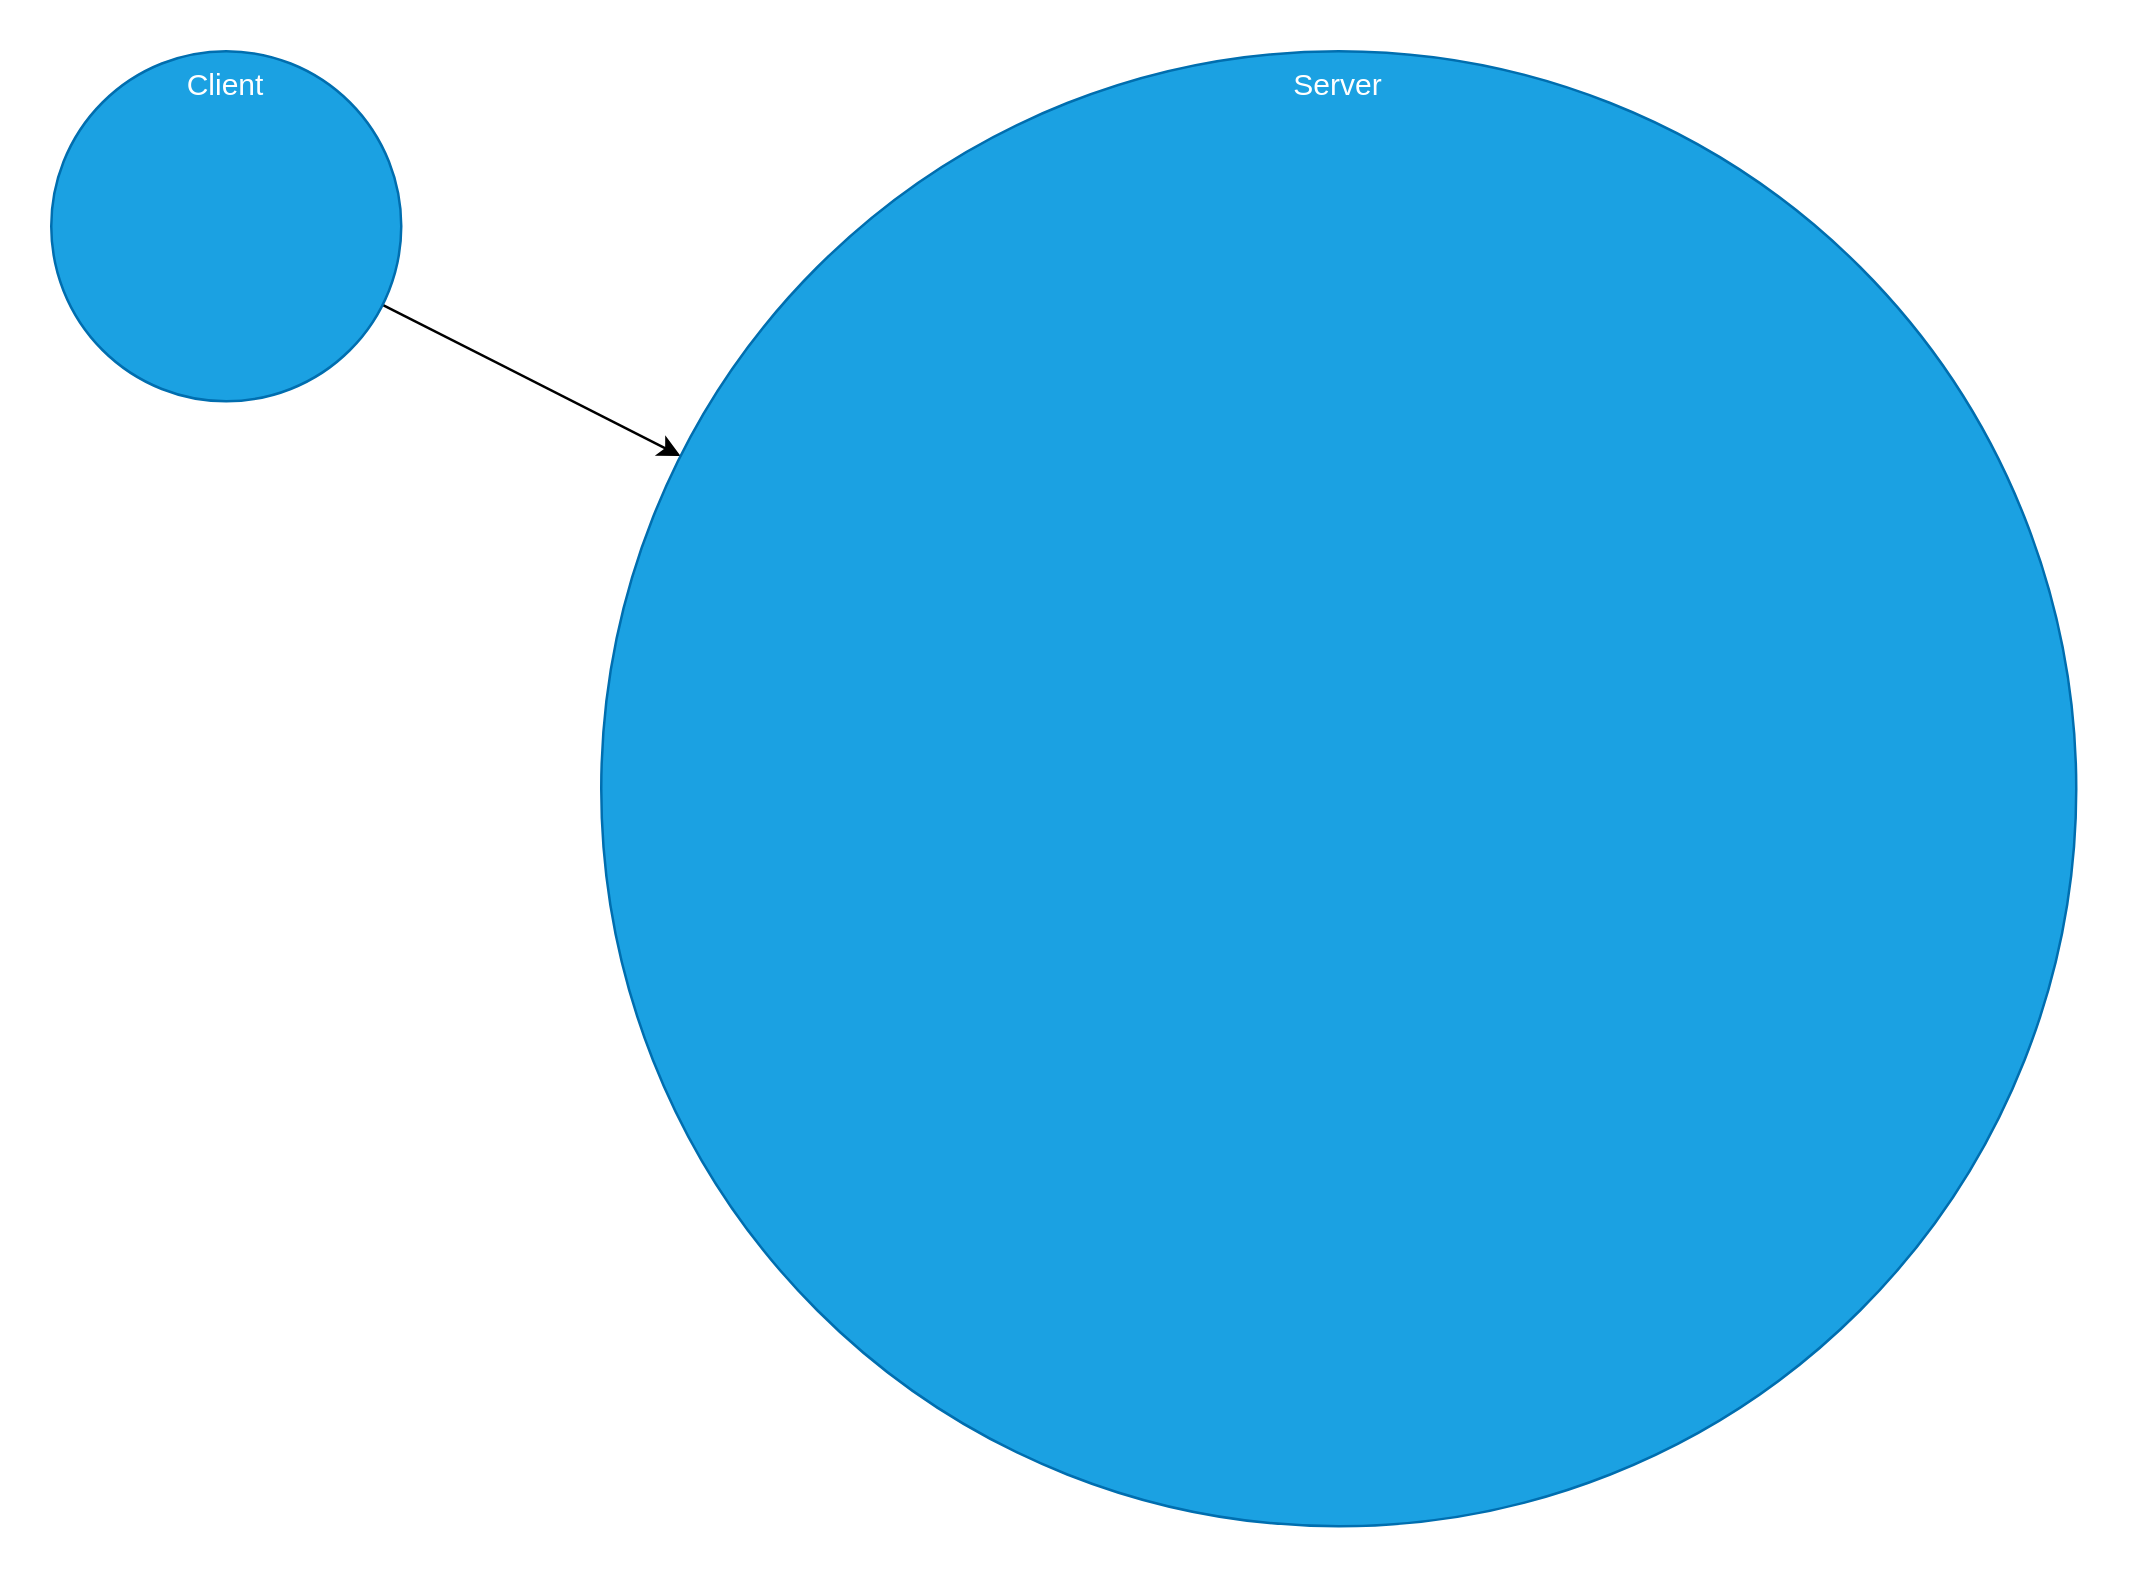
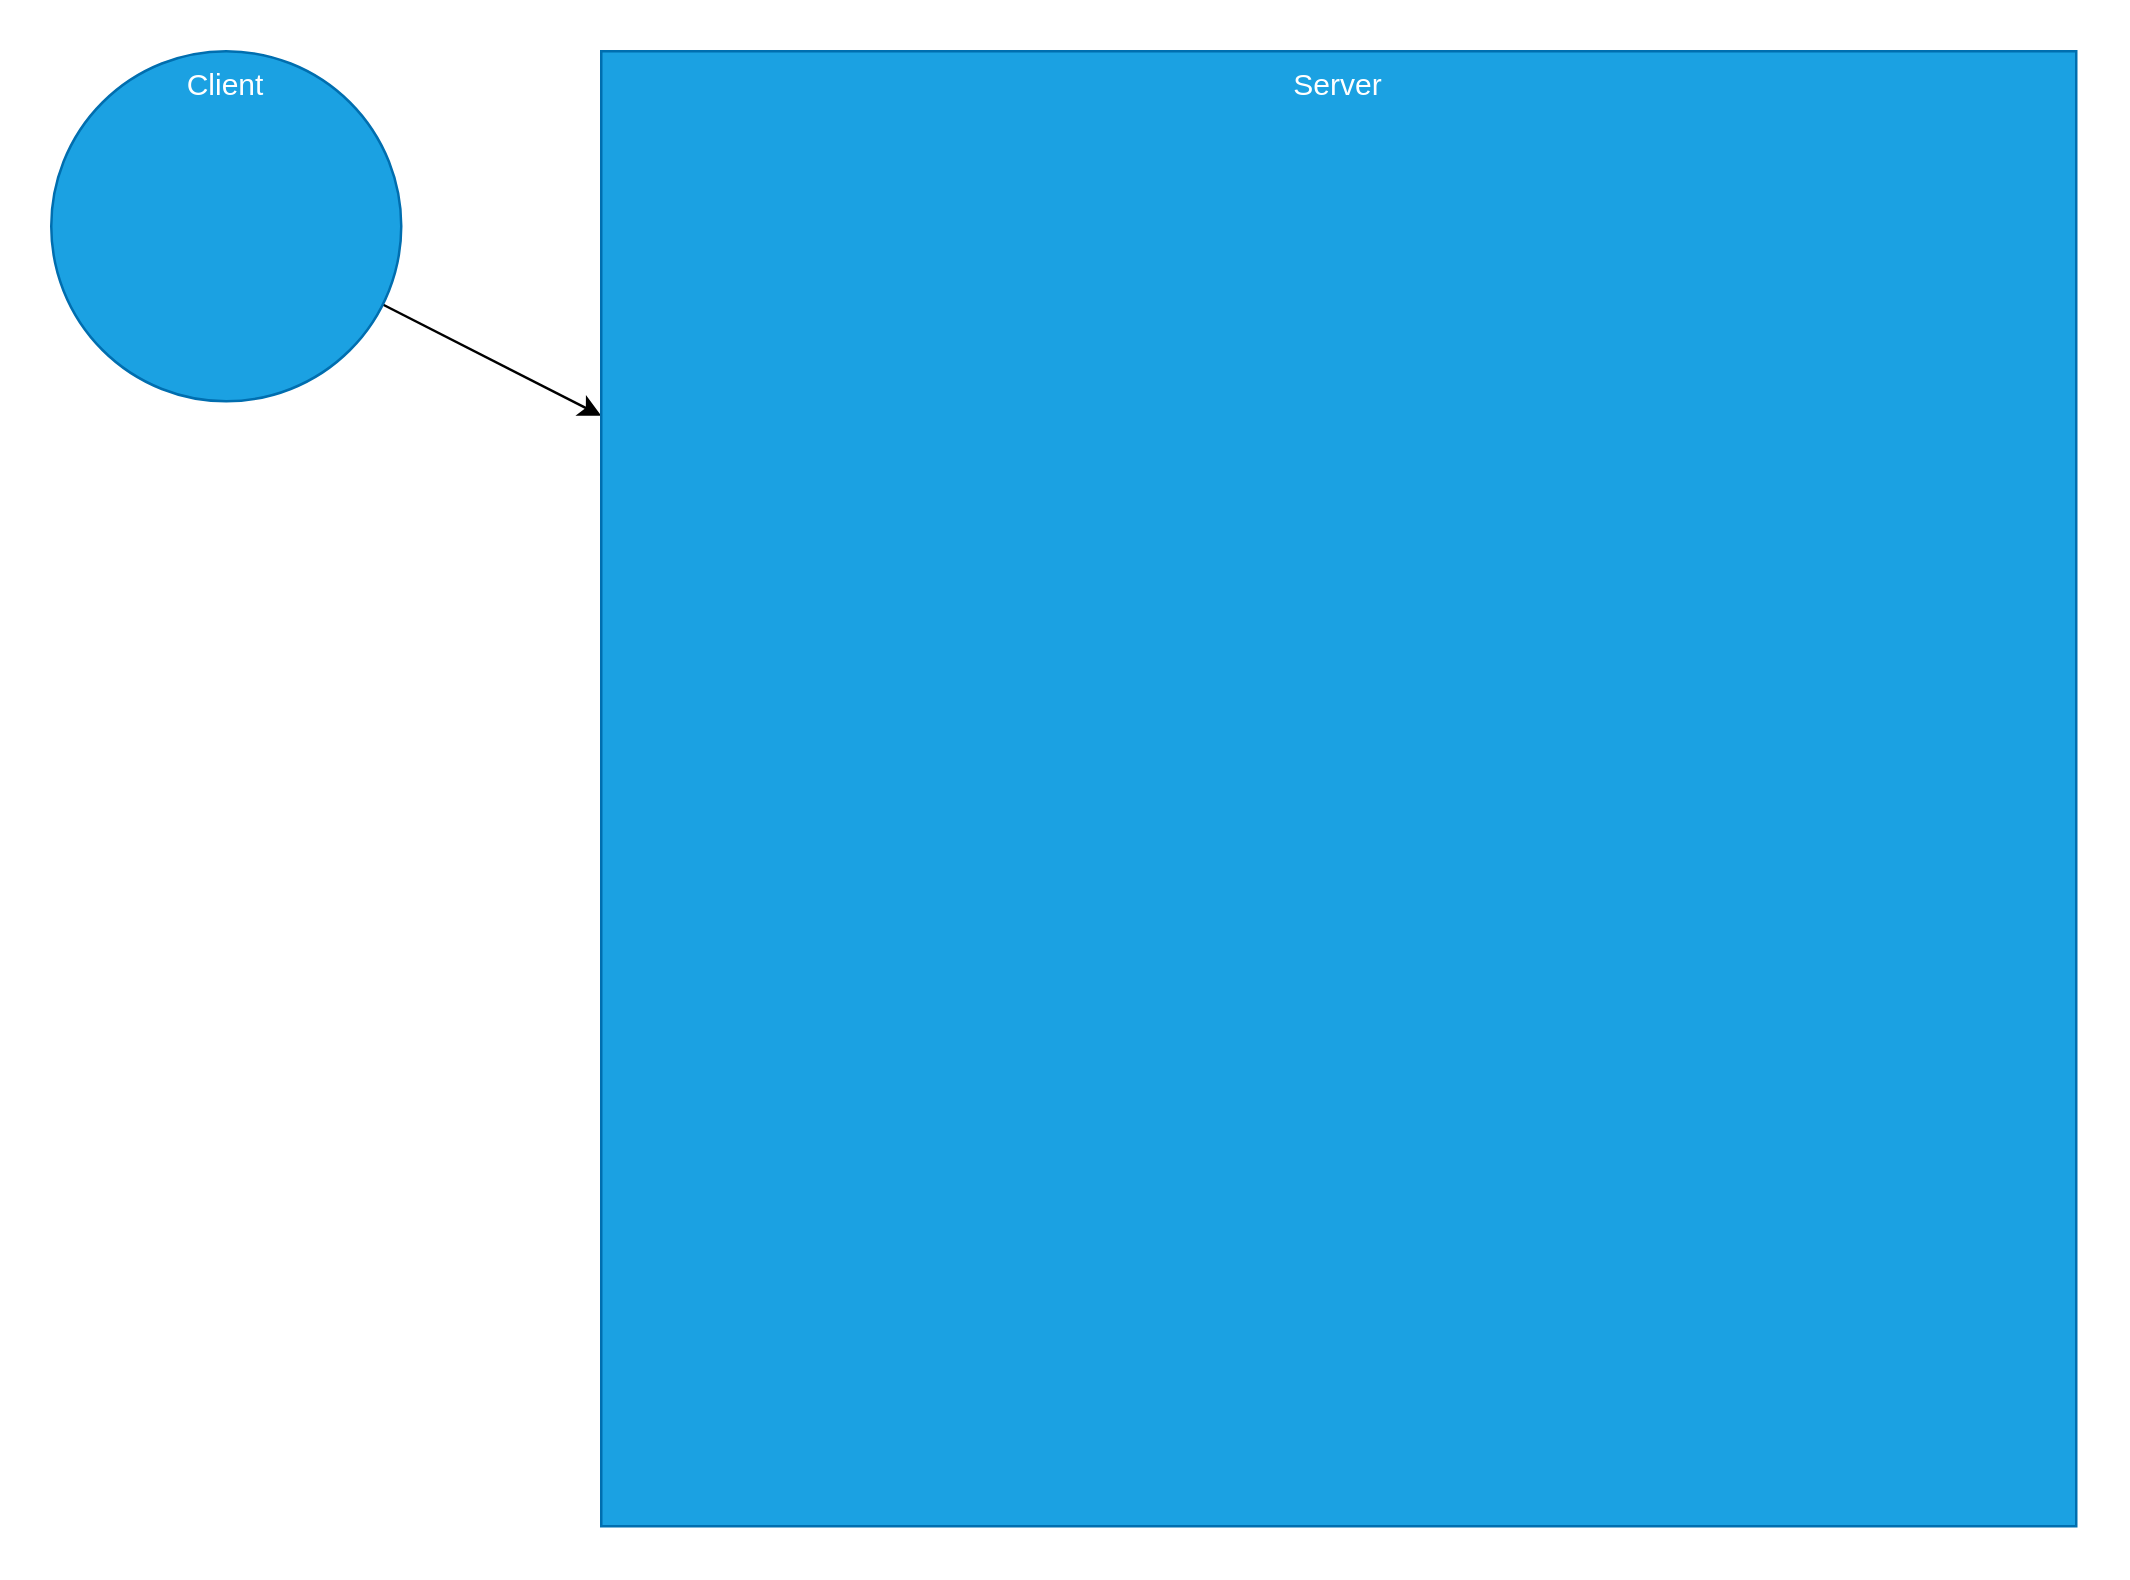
(1339, 789) -> (1339, 789)
